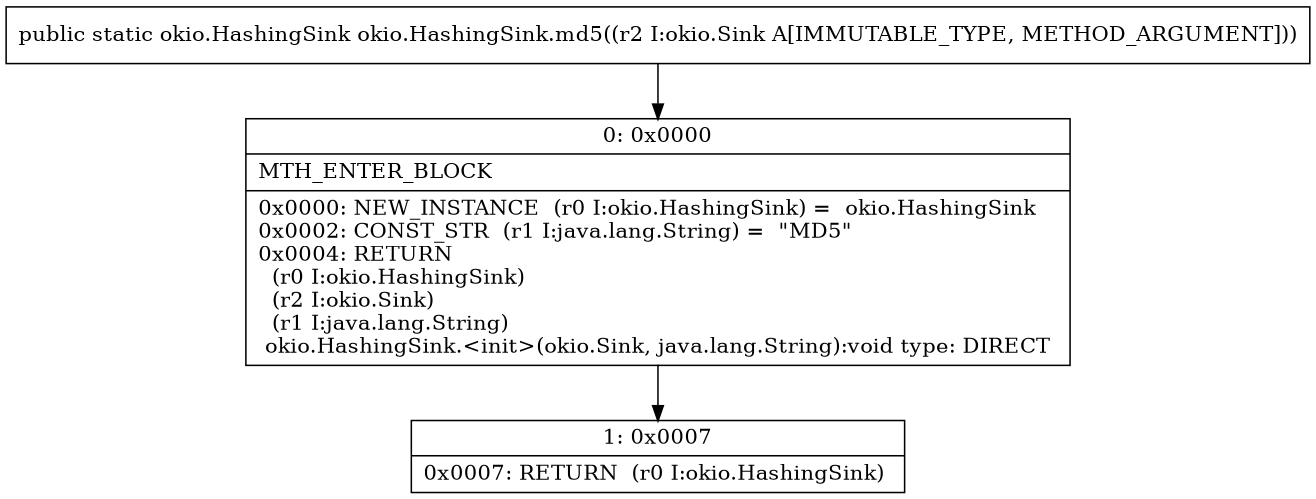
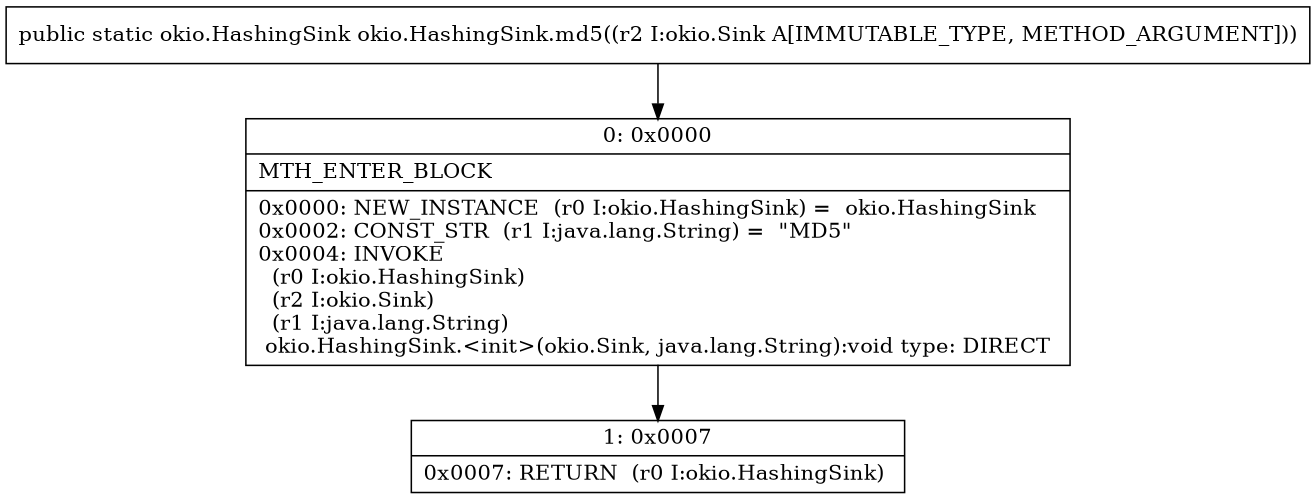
(362, 254) -> (358, 254)
